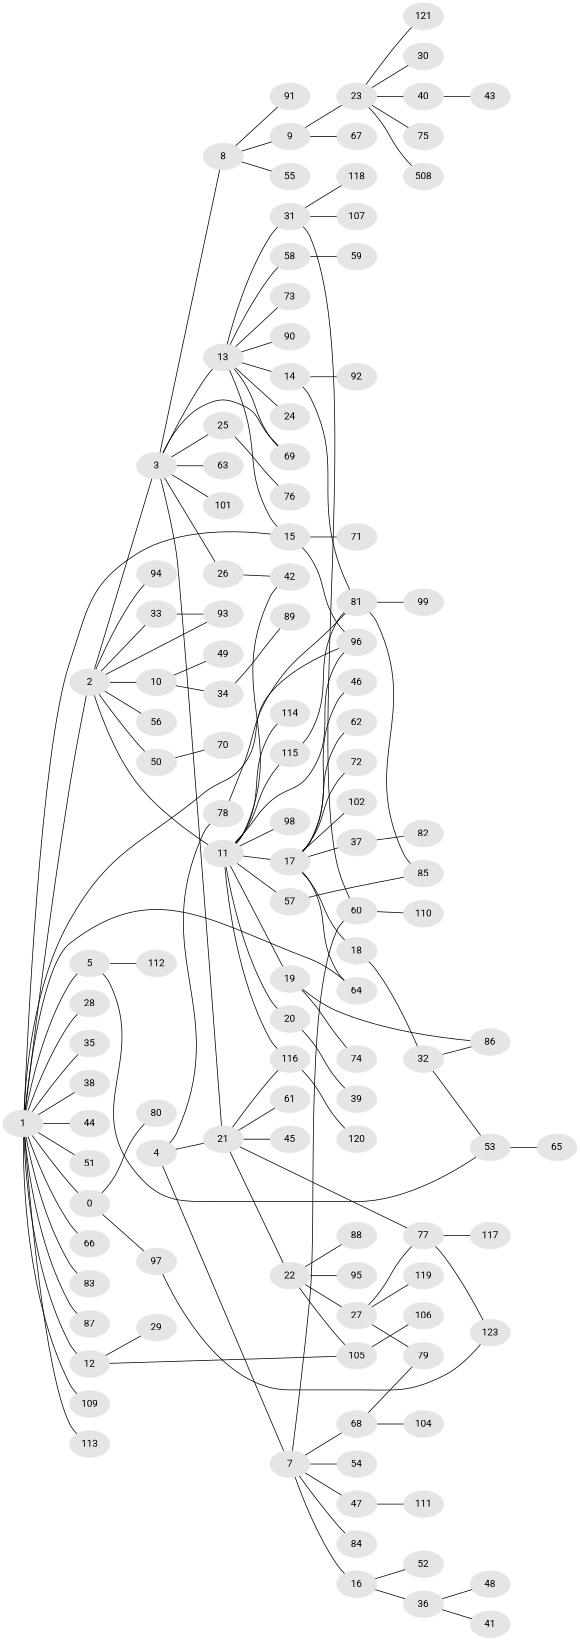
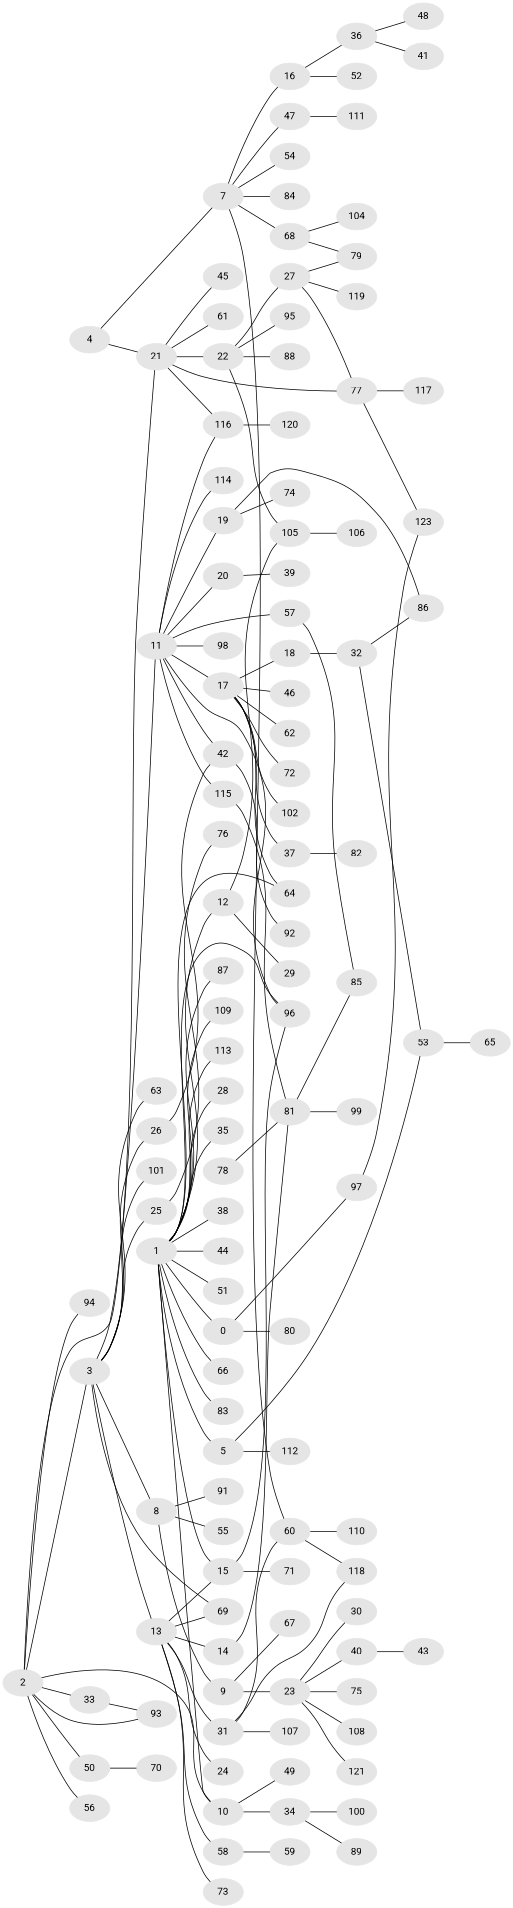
(423, 177) -> (357, 1732)
(290, 337) -> none
(323, 377) -> (257, 844)
(52, 902) -> (180, 1534)
(190, 983) -> none
none -> (323, 1552)
none -> (357, 1812)
